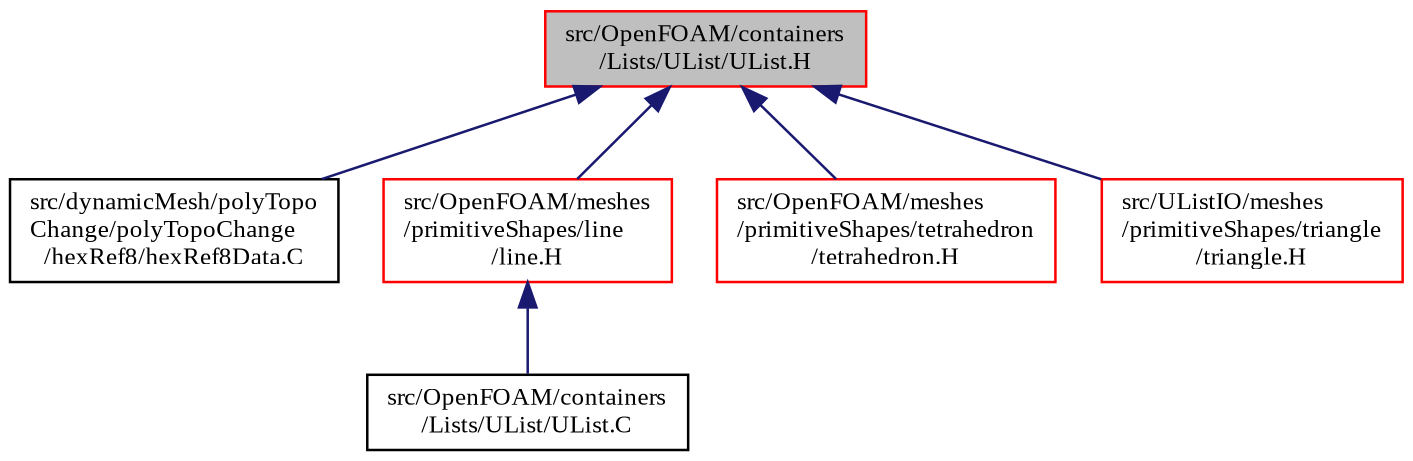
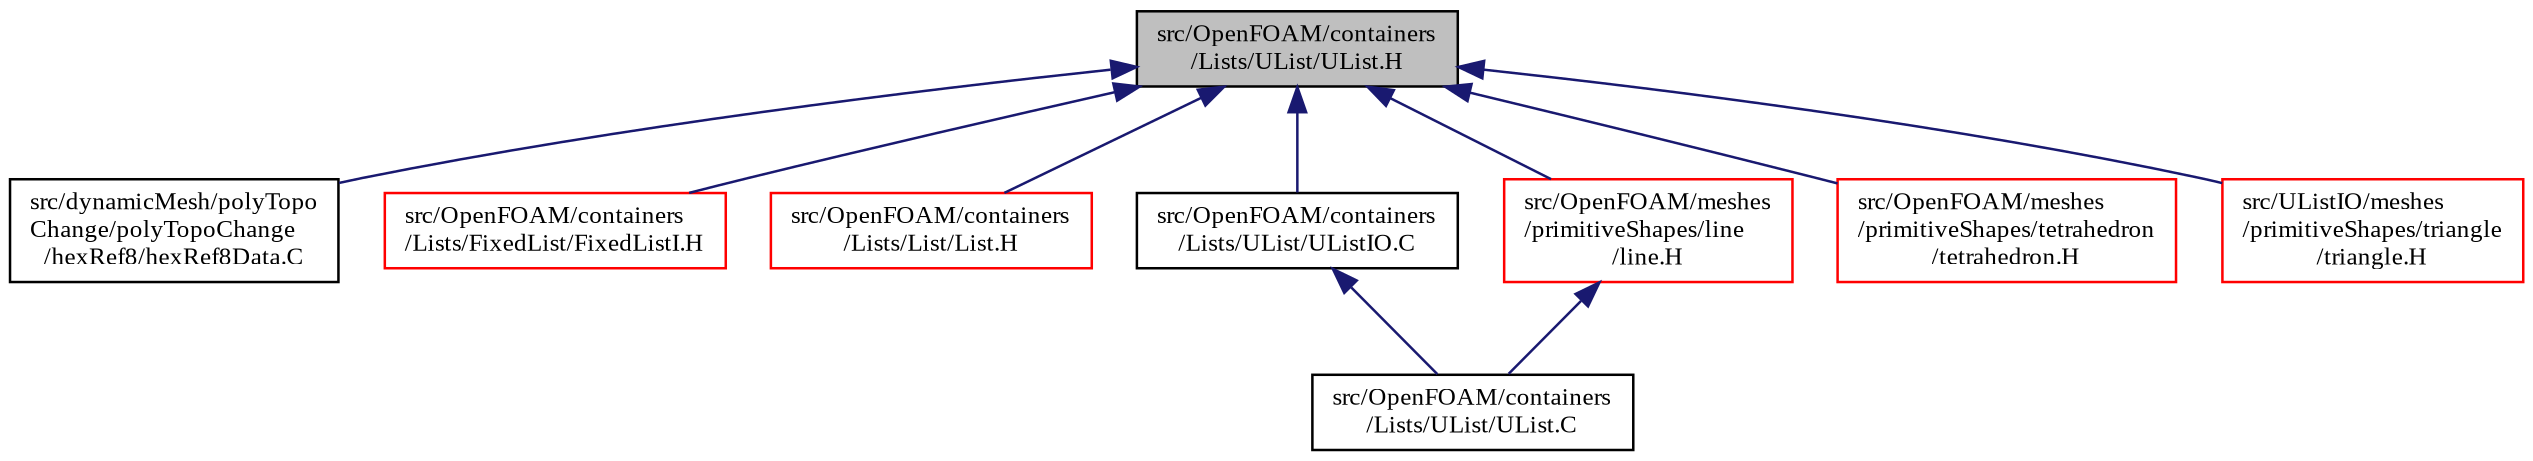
(706, 49) -> (1297, 49)
none -> (555, 231)
none -> (931, 231)
none -> (1297, 231)
